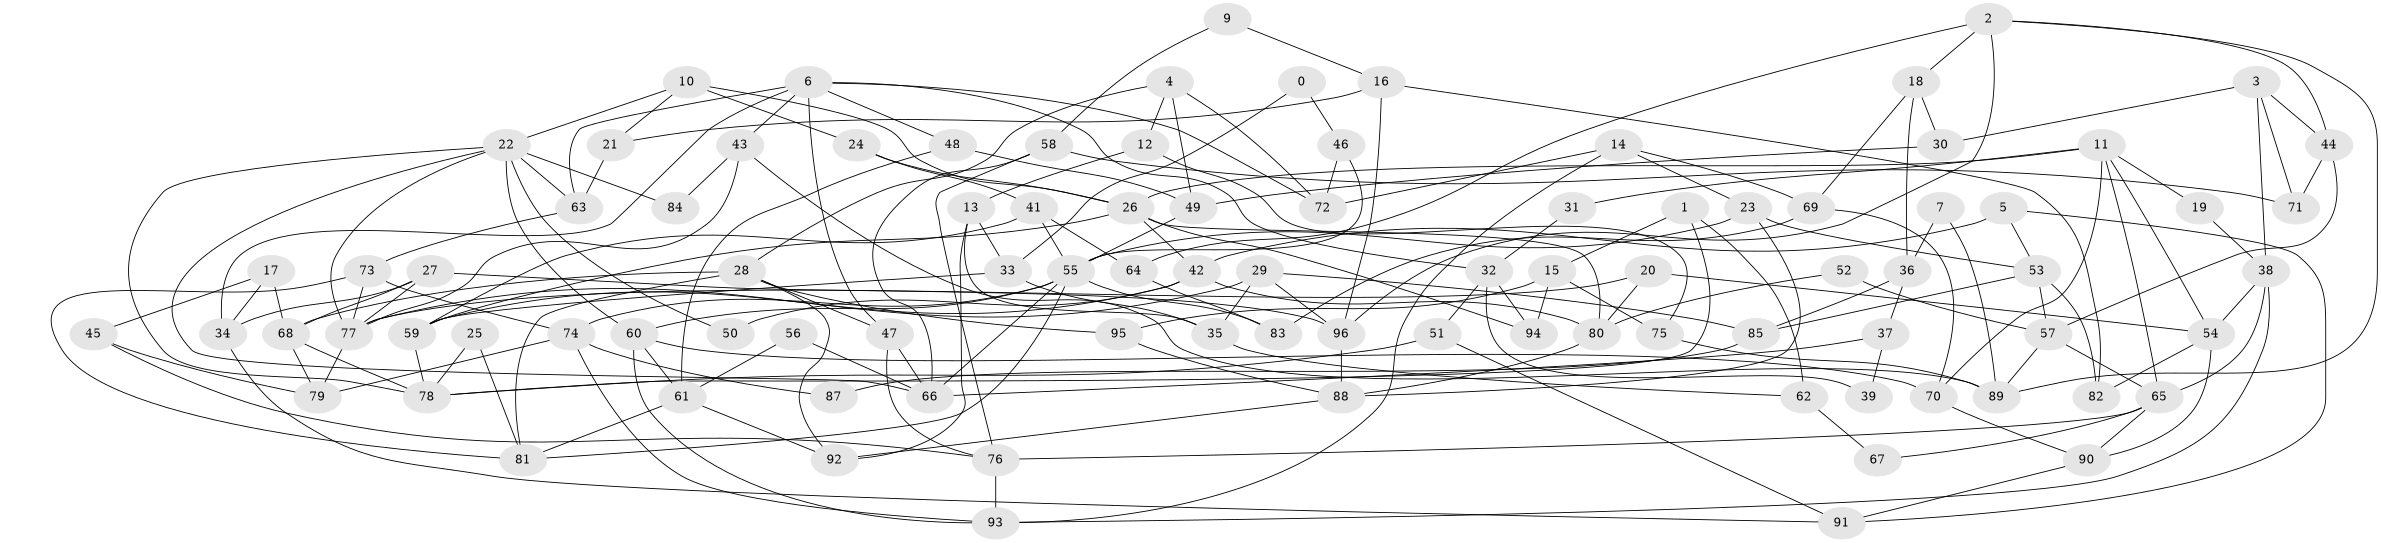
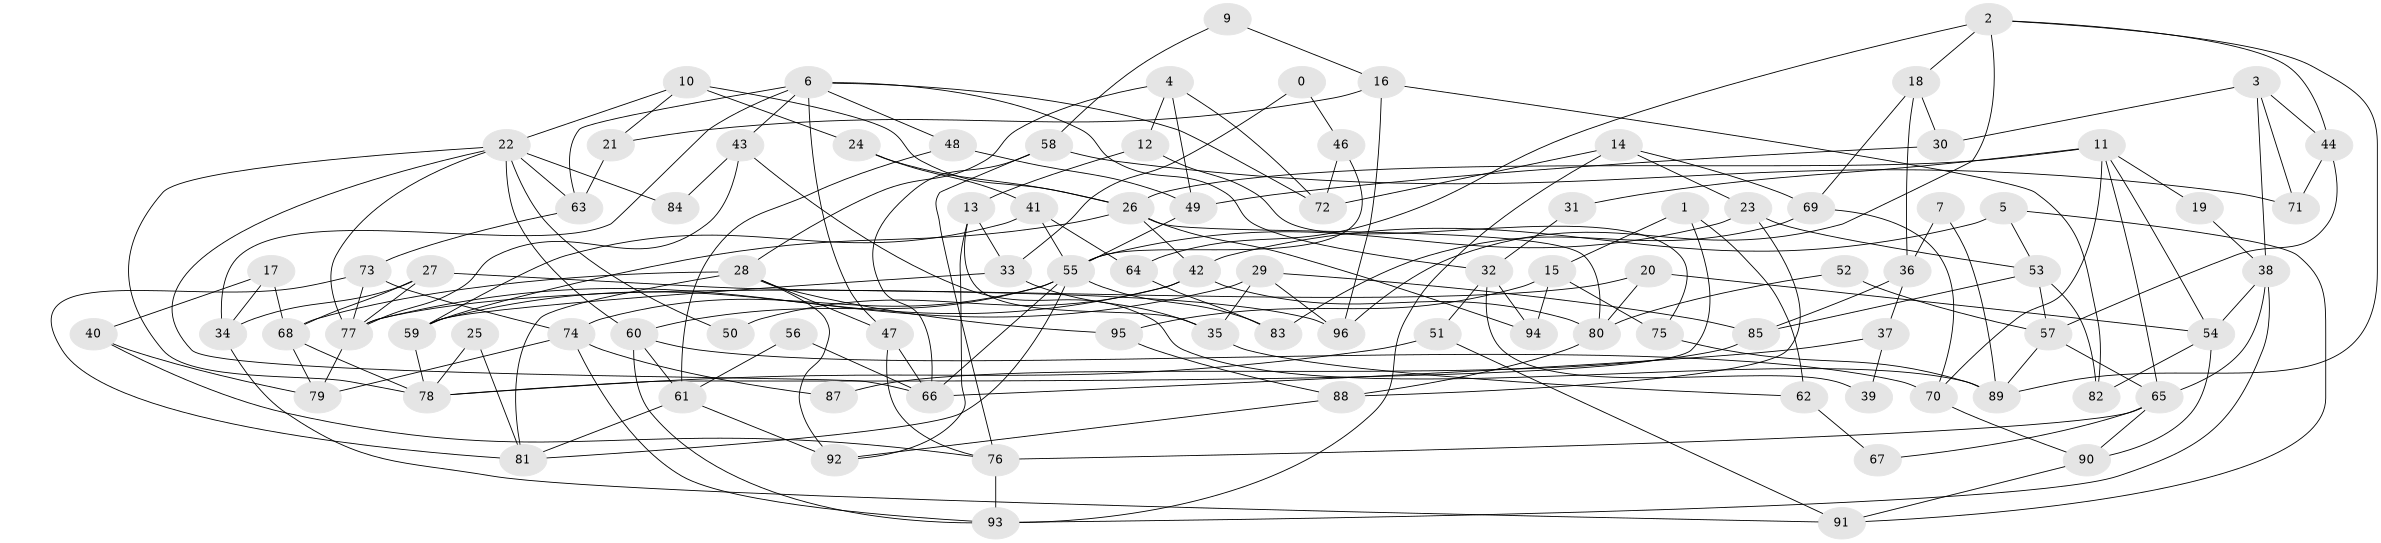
(94, 334) -> (94, 334)
(1341, 366) -> none
